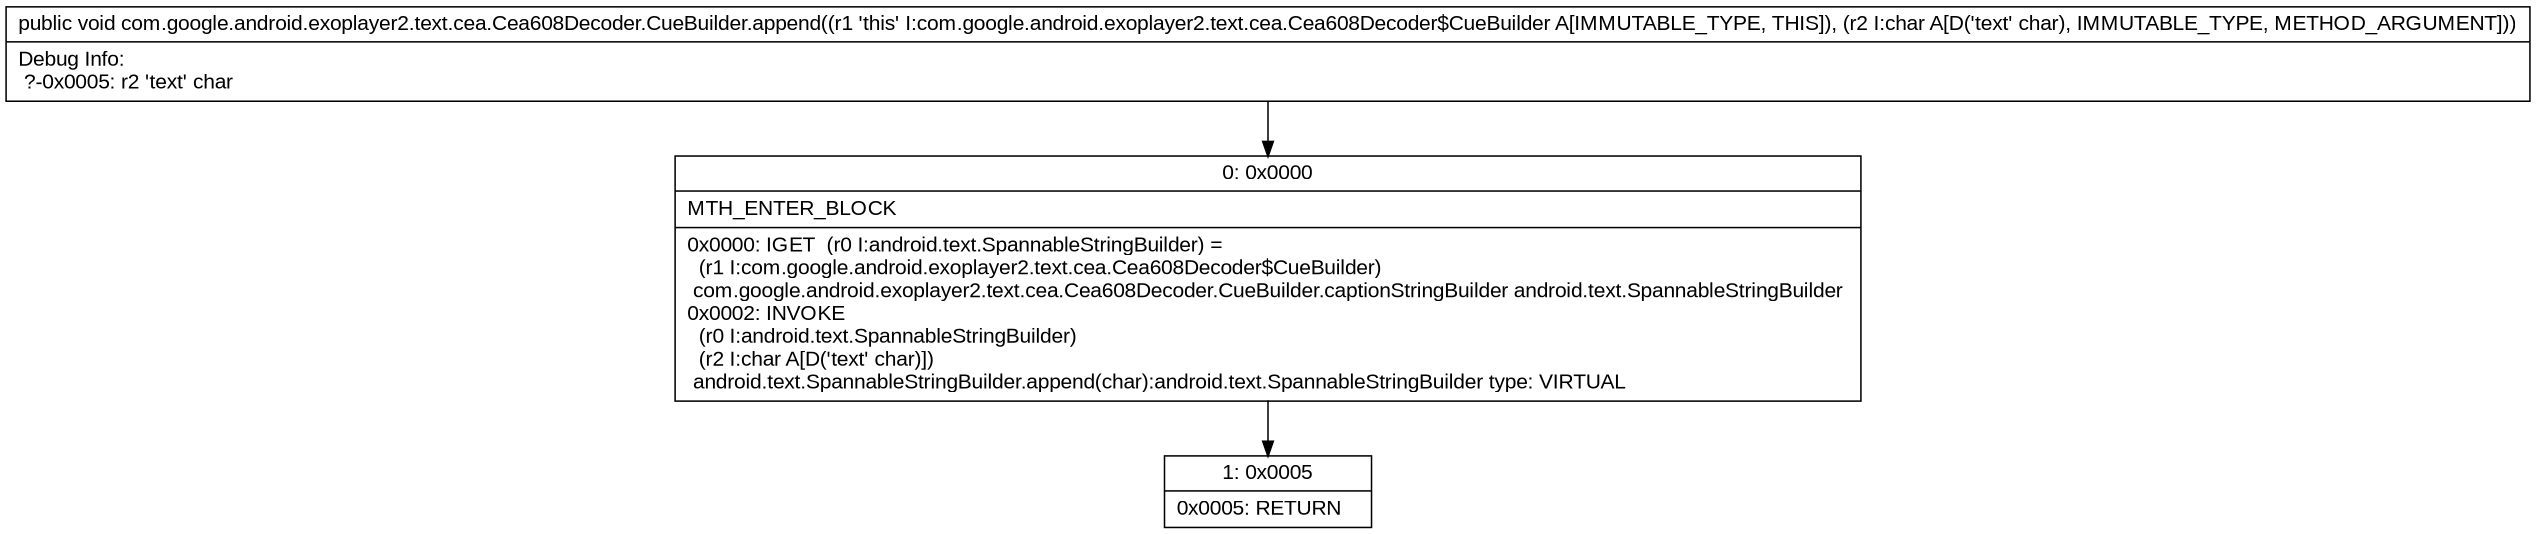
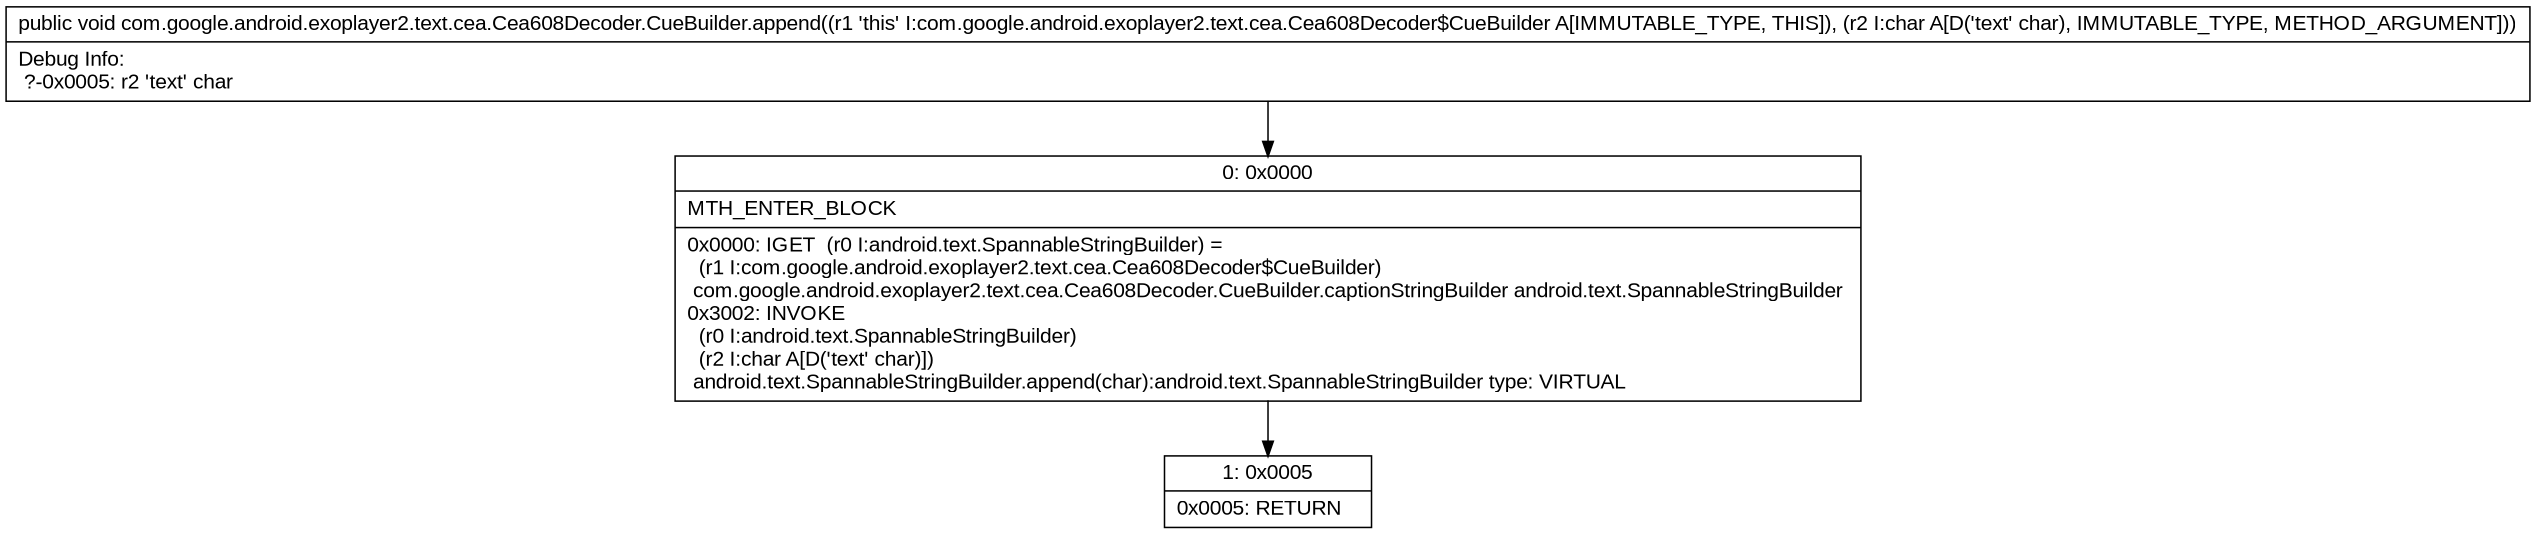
(773, 314) -> (773, 314)
